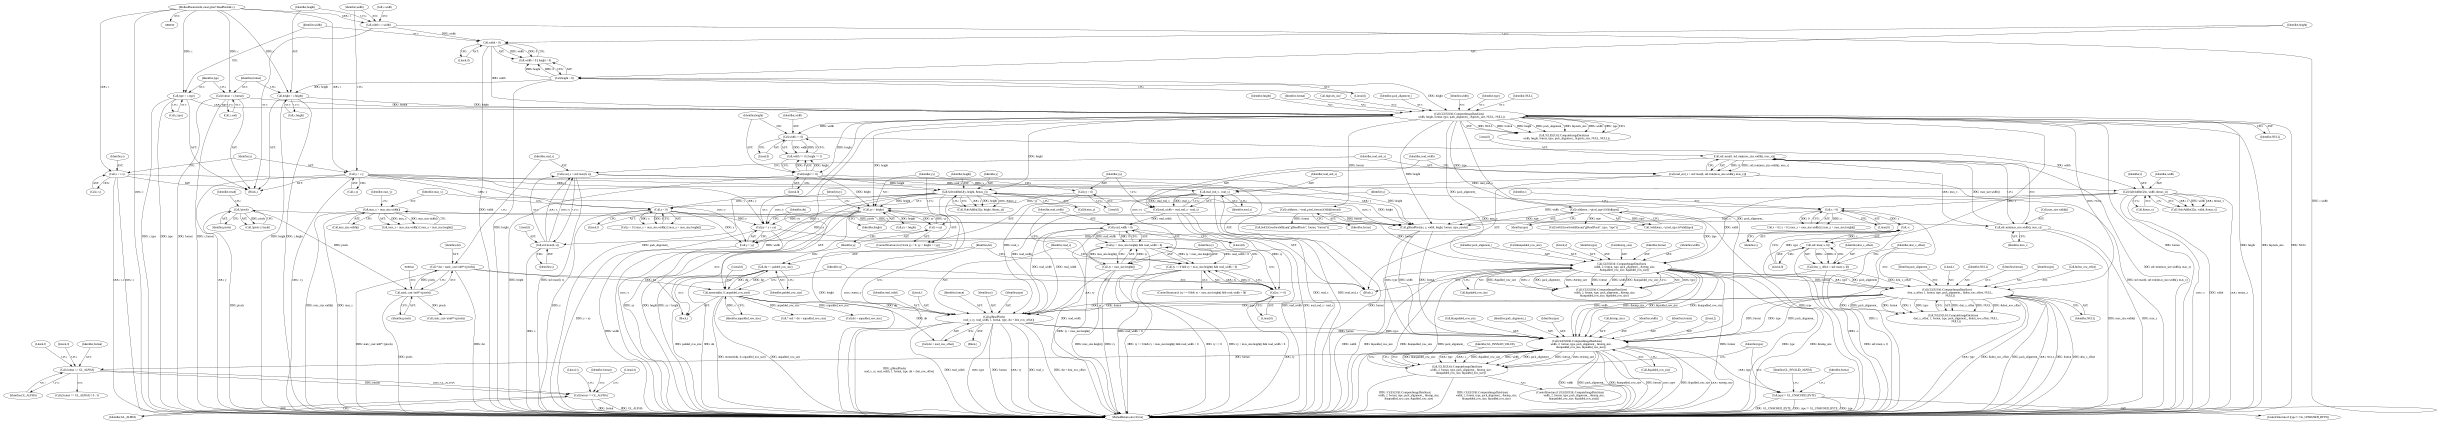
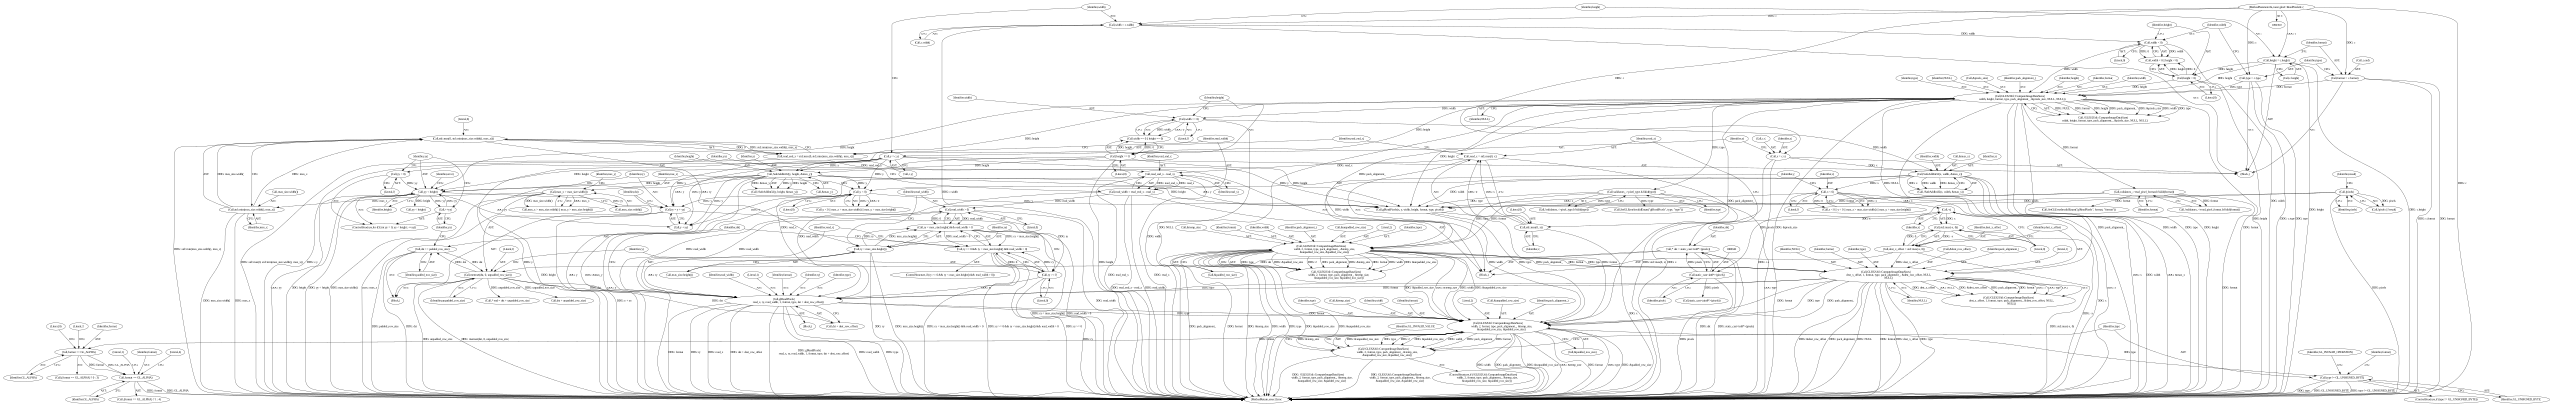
none -> (1009, 26)
(333, 54) -> none
(424, 82) -> (2227, 66)
(227, 105) -> none
(176, 116) -> none
none -> (445, 174)
(104, 181) -> none
(2133, 200) -> none
(954, 204) -> none
none -> (2209, 210)
none -> (679, 275)
(731, 306) -> (461, 288)
(938, 344) -> (842, 326)
(1792, 370) -> (2330, 352)
none -> (139, 400)
none -> (2521, 400)
(653, 410) -> (1146, 242)
